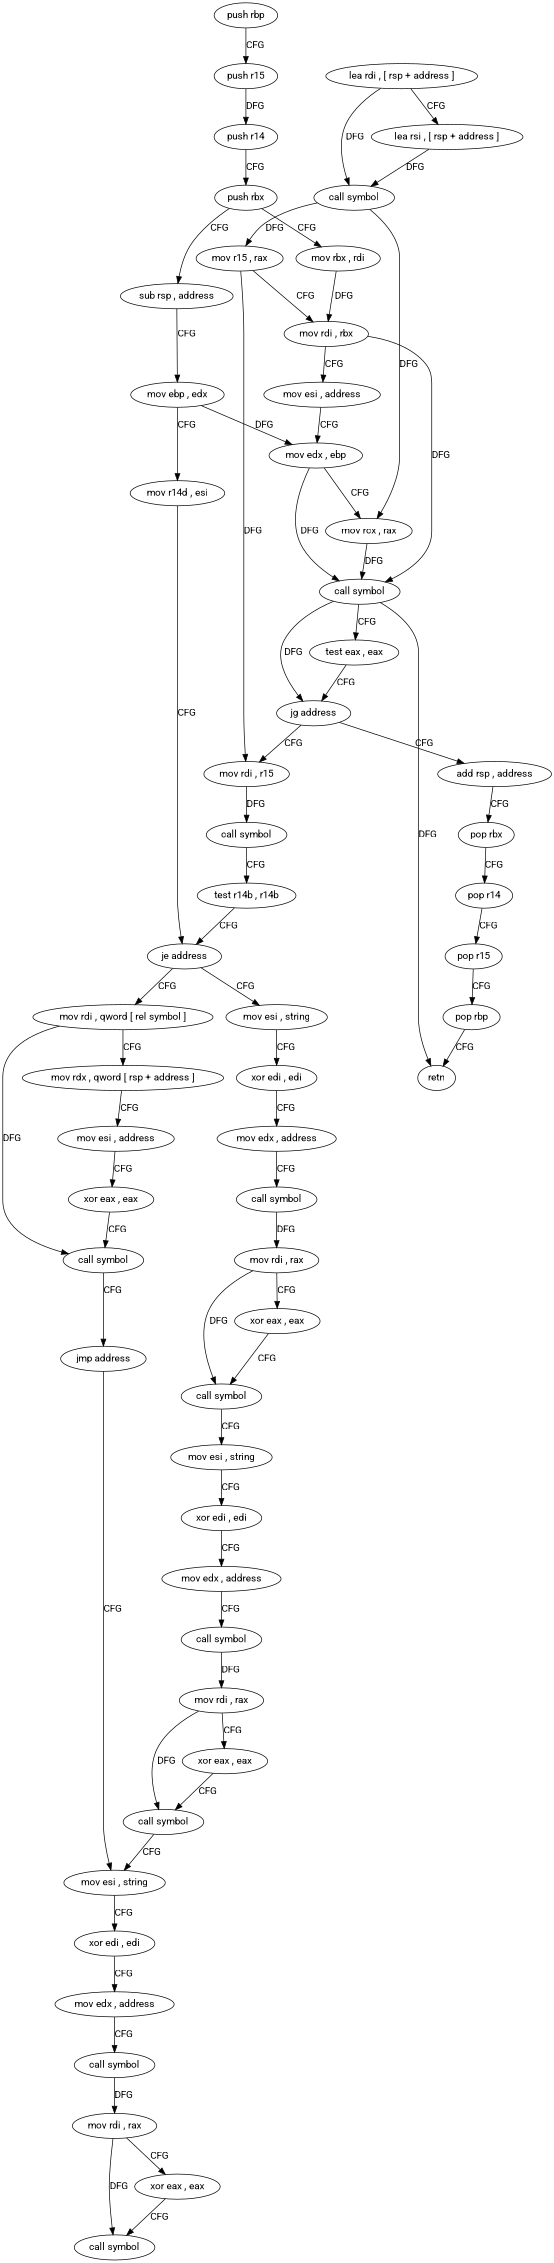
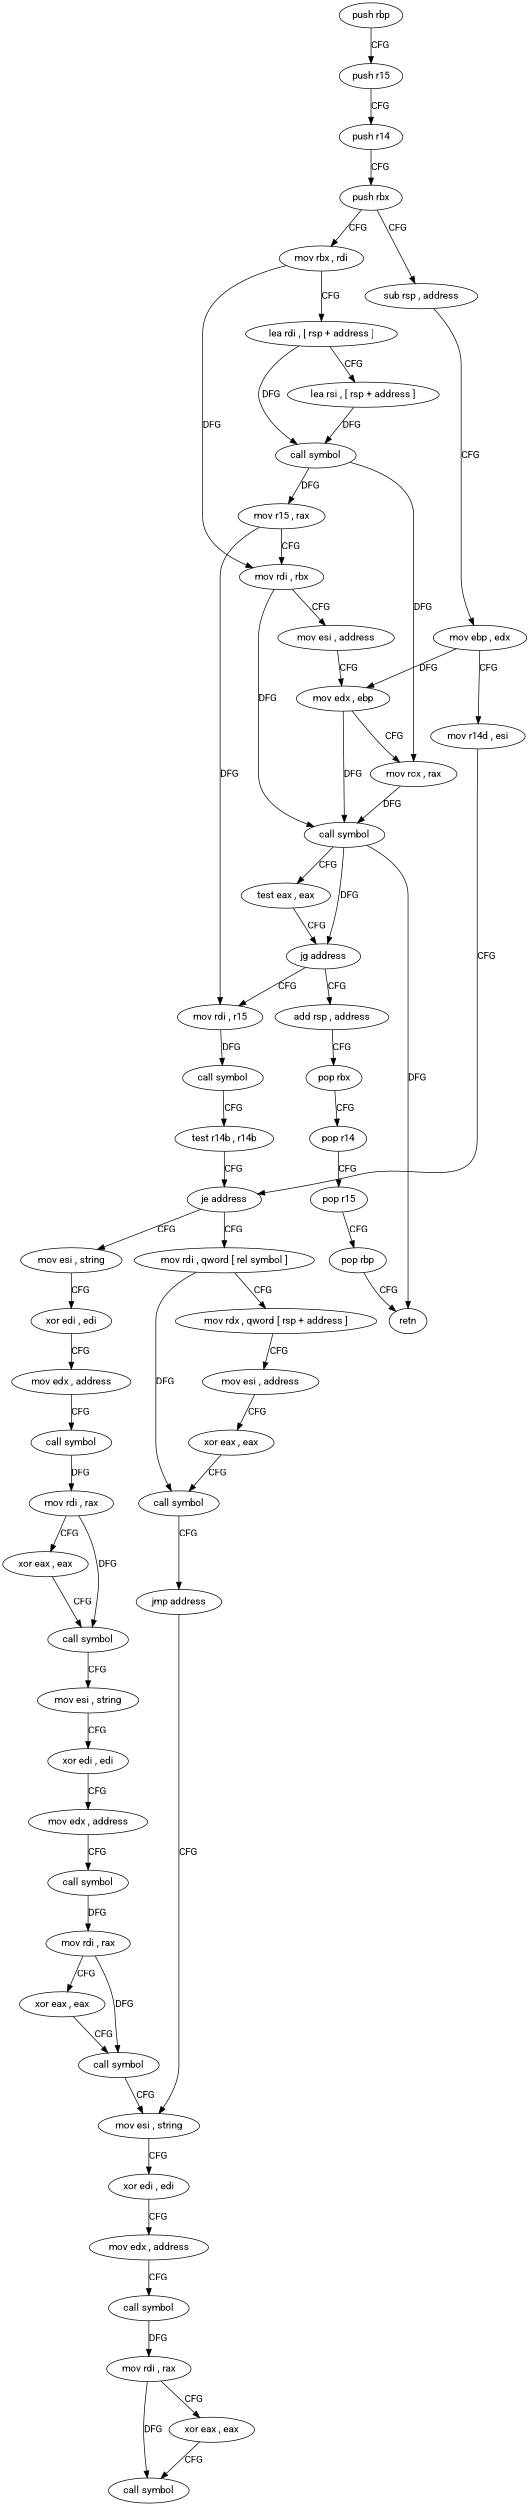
(255, 107) -> (380, 107)
none -> (321, 293)
